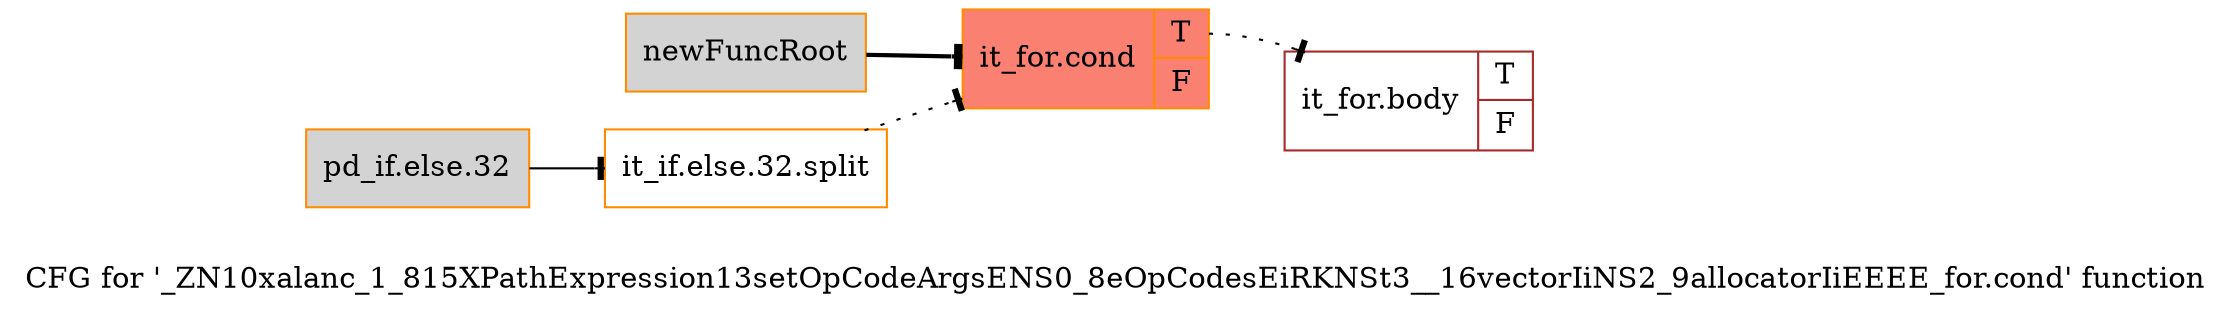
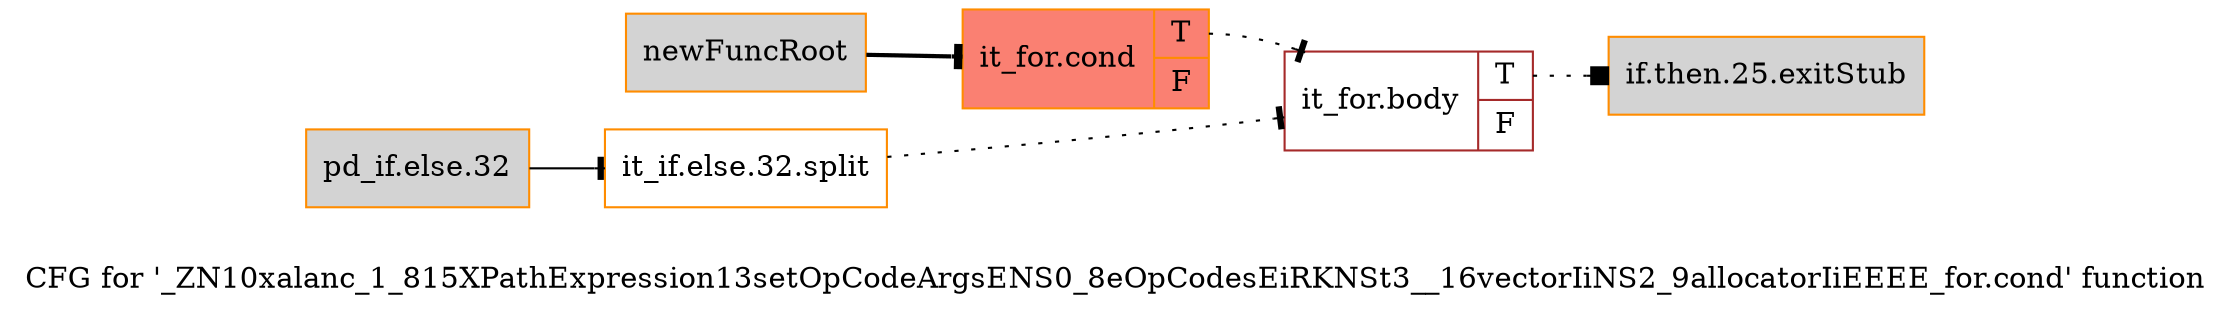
none -> (1766, 76)
(908, 116) -> (1081, 139)
